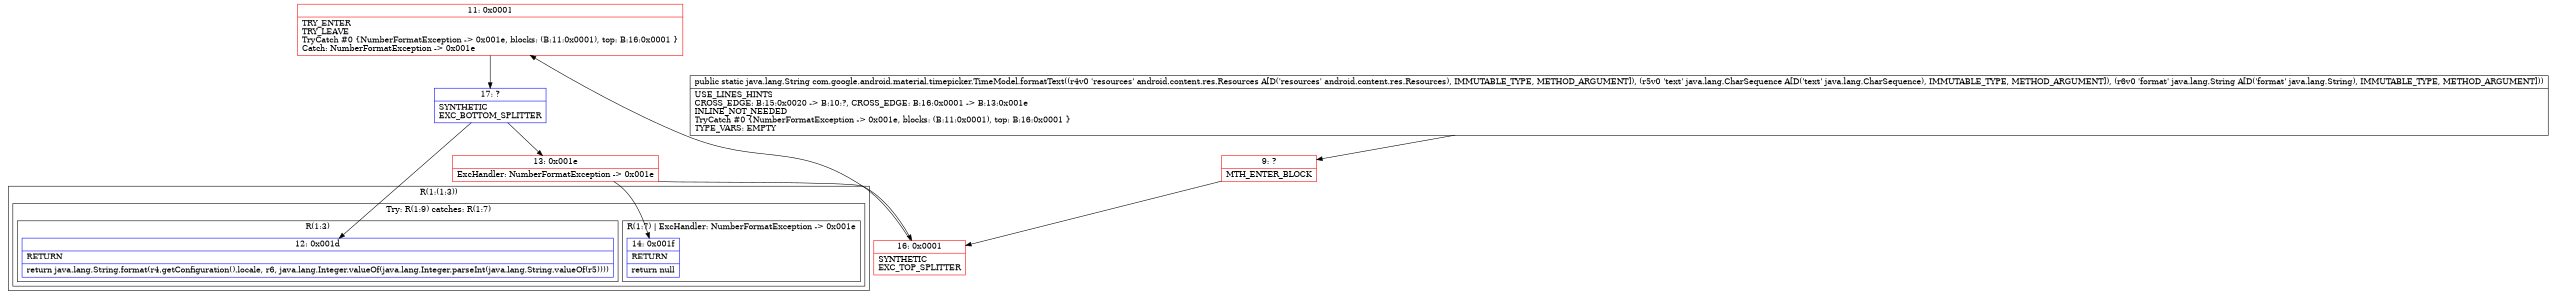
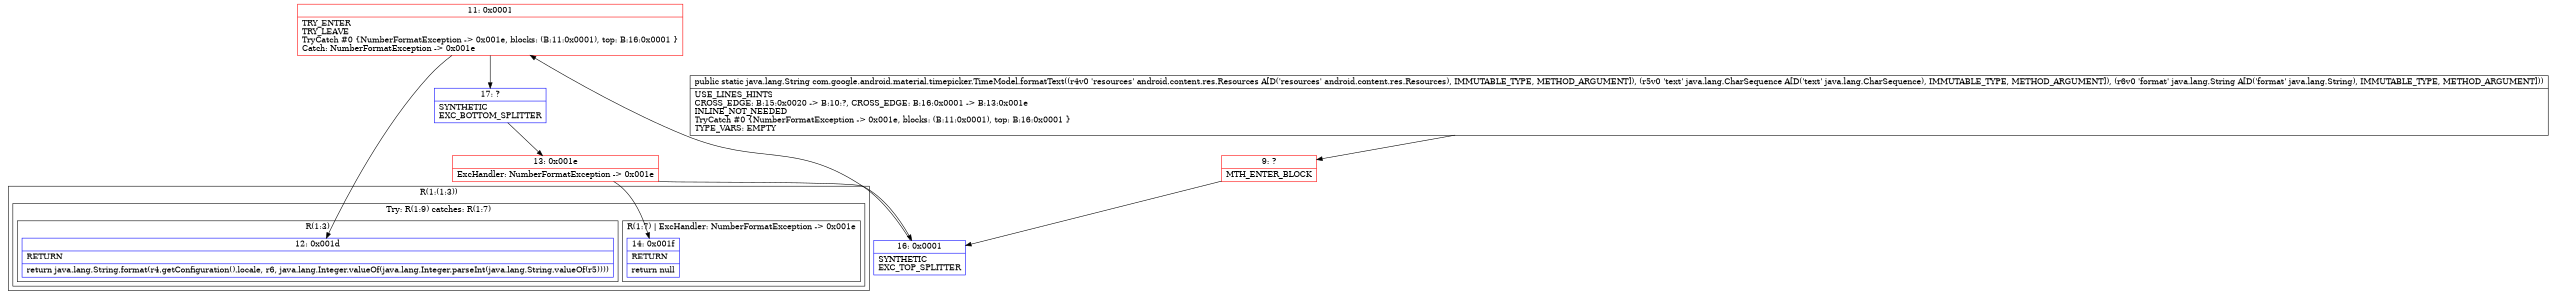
(407, 179) -> (382, 138)
(920, 258) -> (920, 258)
